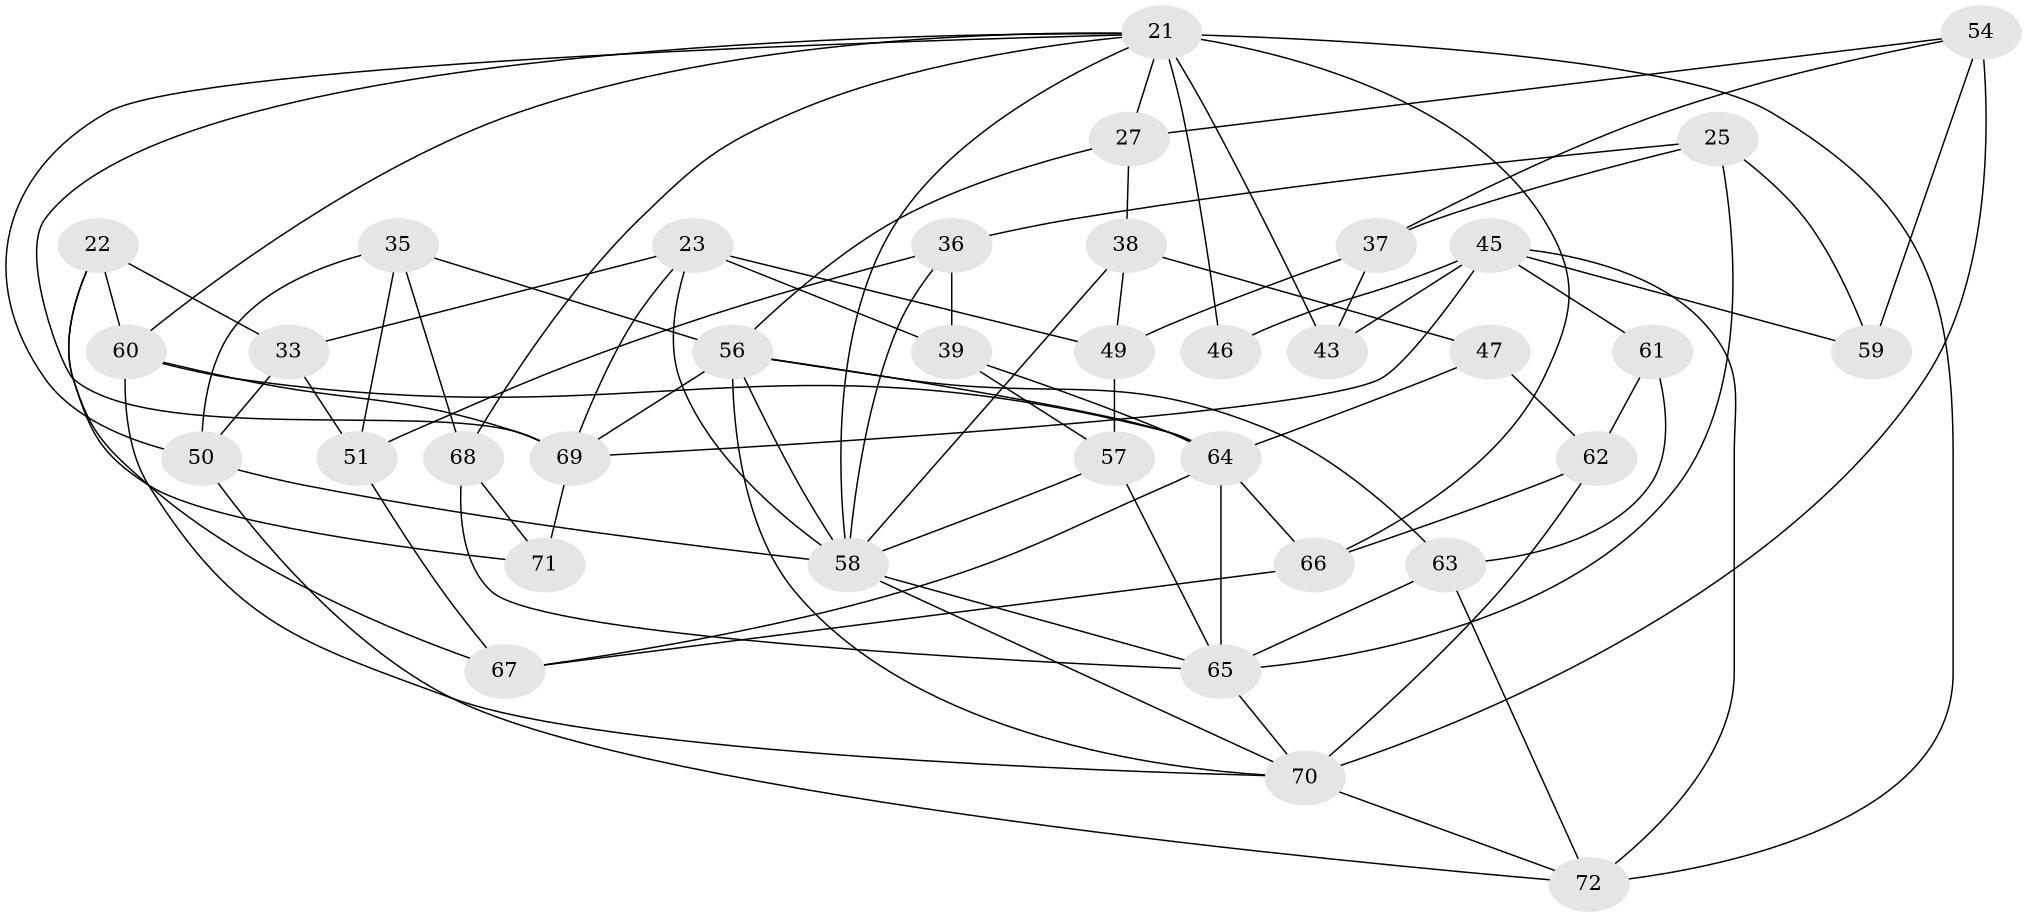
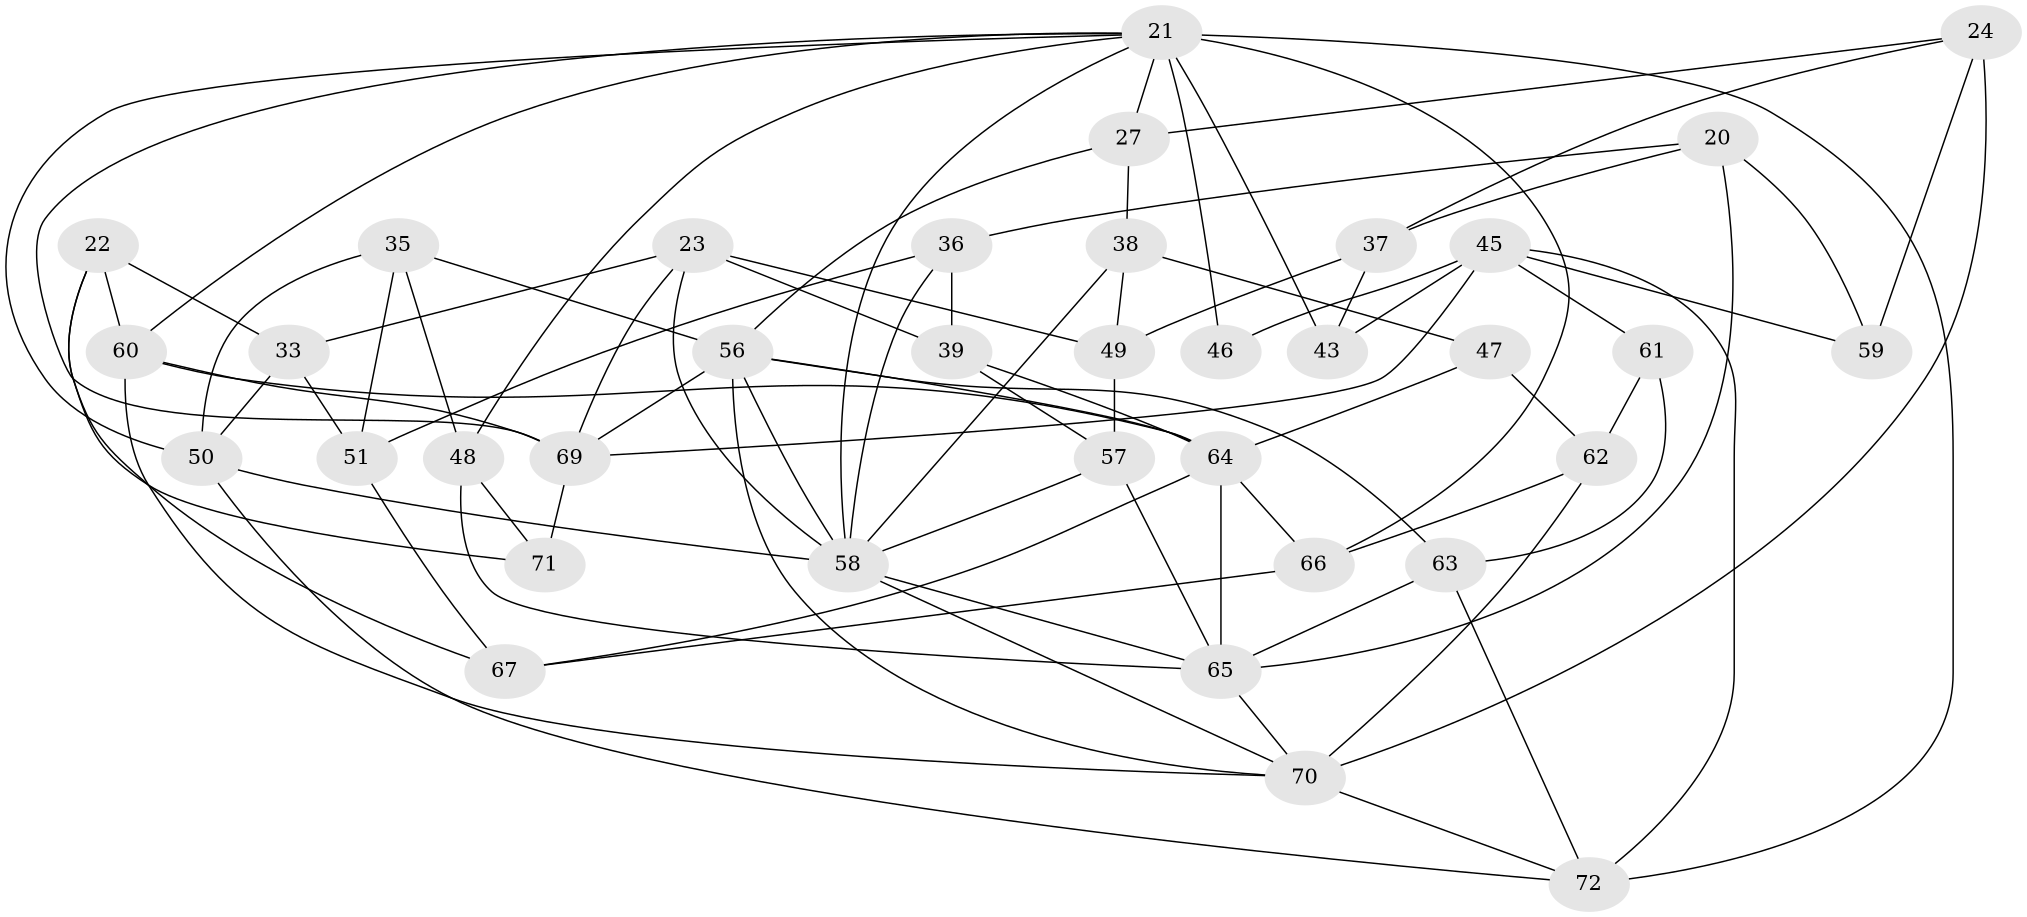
(1981, 33) -> (1981, 33)
(1718, 139) -> (1718, 139)
(464, 459) -> (464, 459)
